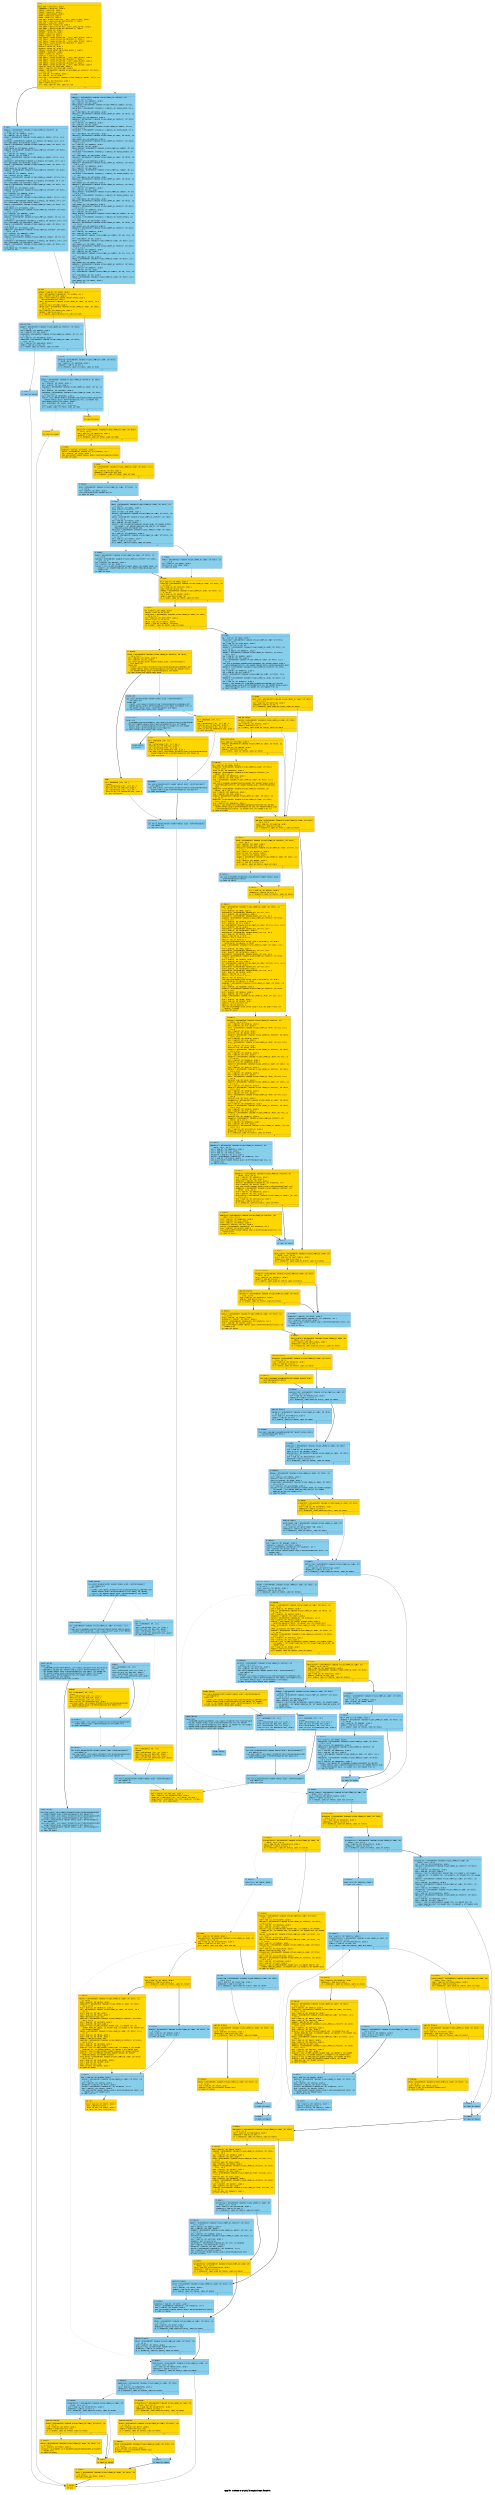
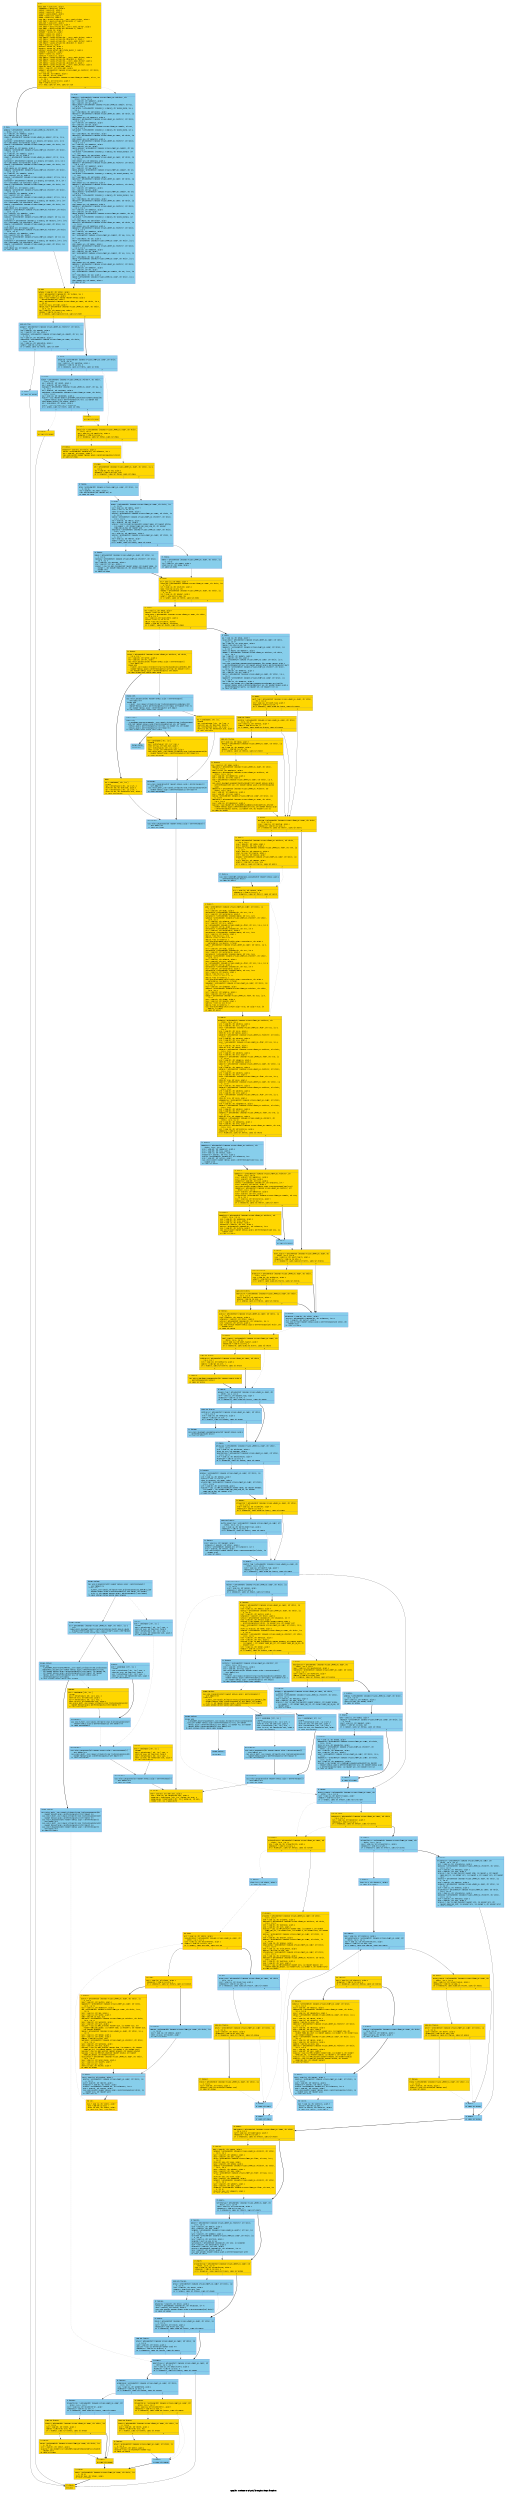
(278, 2223) -> (283, 2171)
